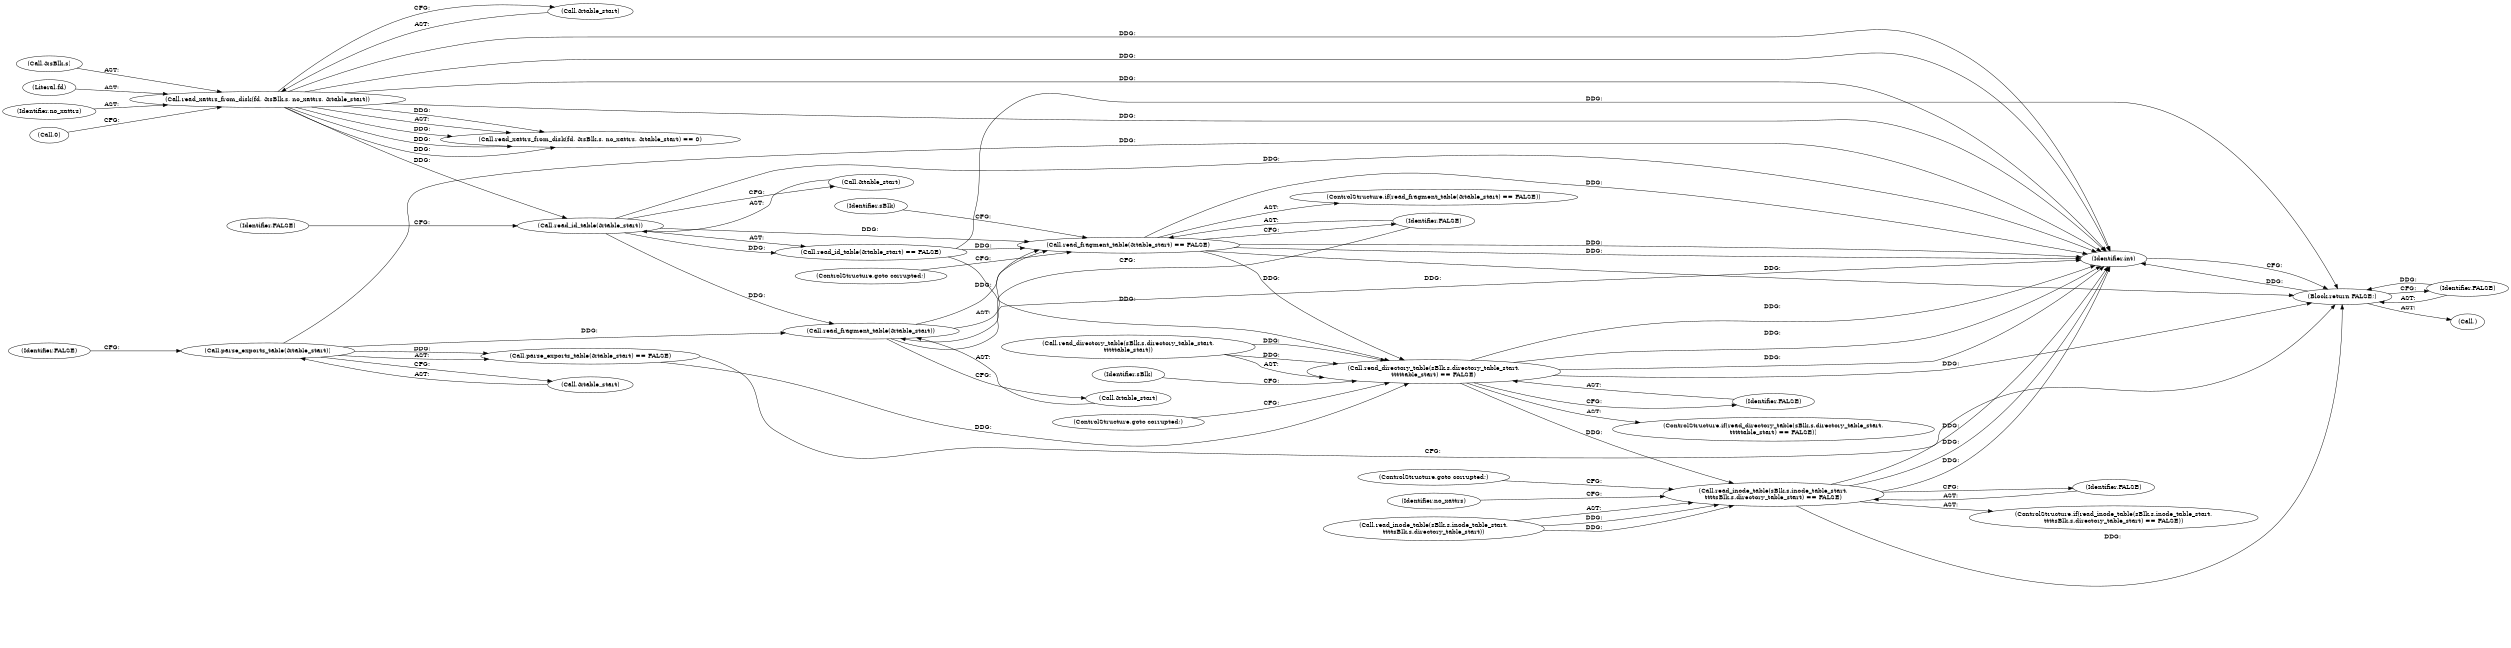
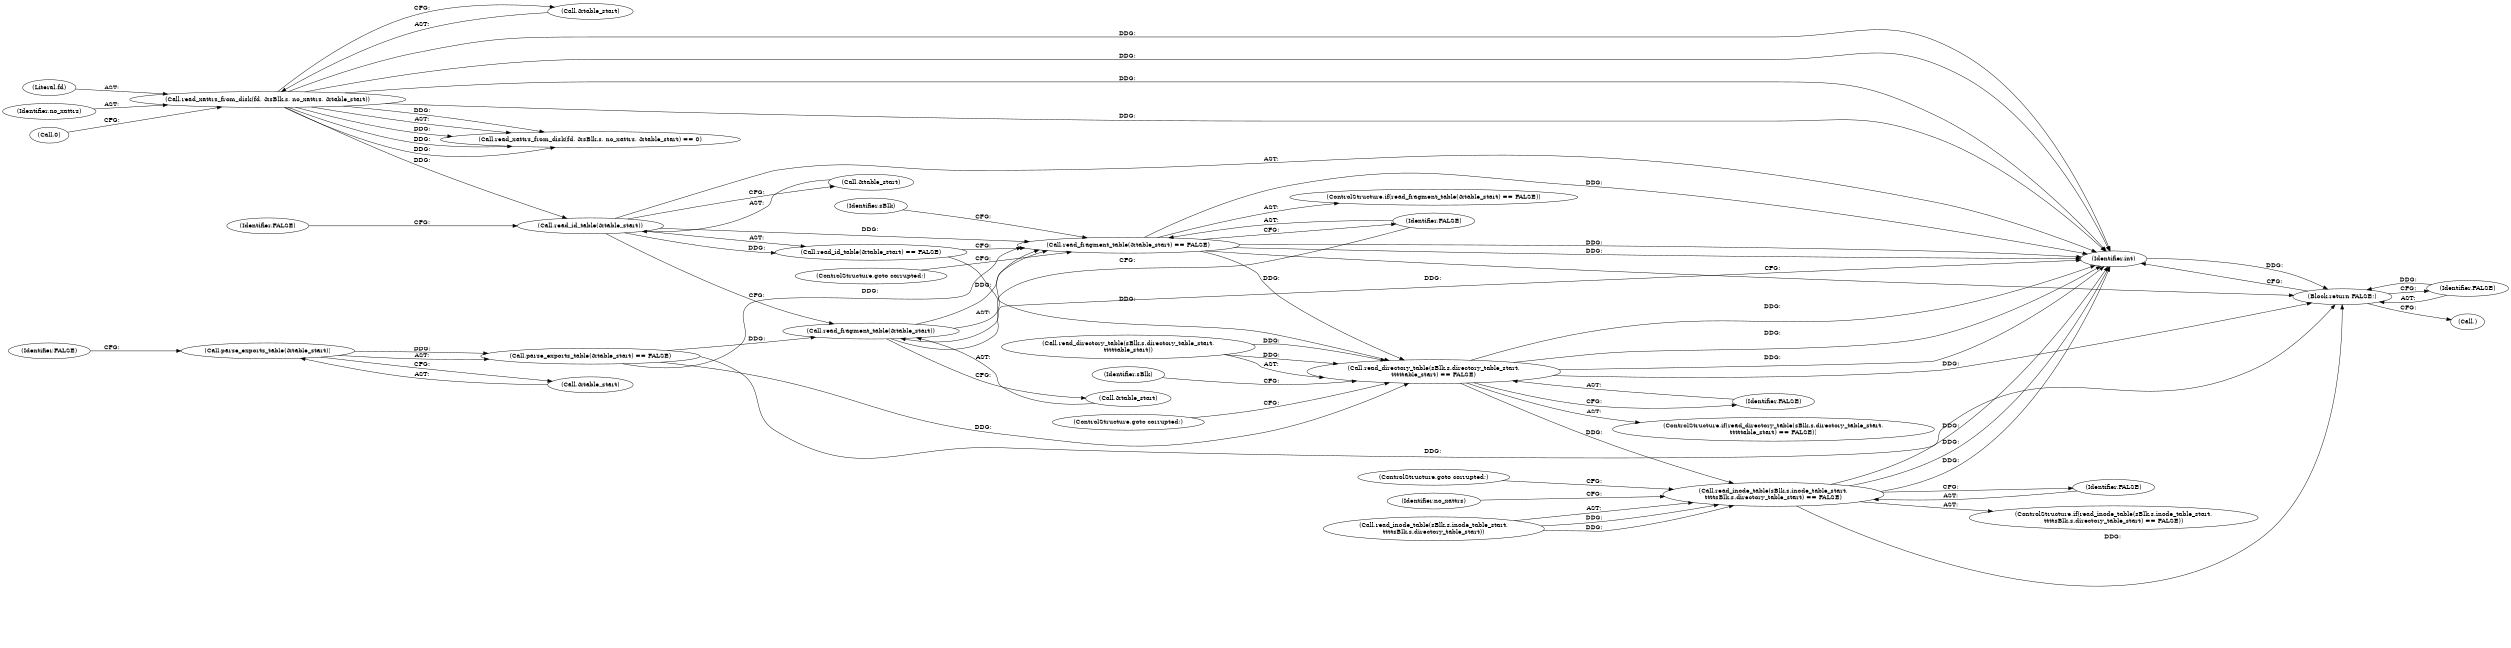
(49, 64) -> none
(1630, 102) -> none
(1159, 145) -> none
(1272, 159) -> (1272, 159)
(984, 246) -> (984, 246)
(2276, 266) -> (2276, 266)
(1773, 268) -> (1773, 268)
(2276, 282) -> (2276, 282)
(758, 296) -> (758, 296)
none -> (809, 298)
(2409, 308) -> (2409, 308)
(562, 339) -> (732, 345)
(1434, 451) -> (1434, 451)
